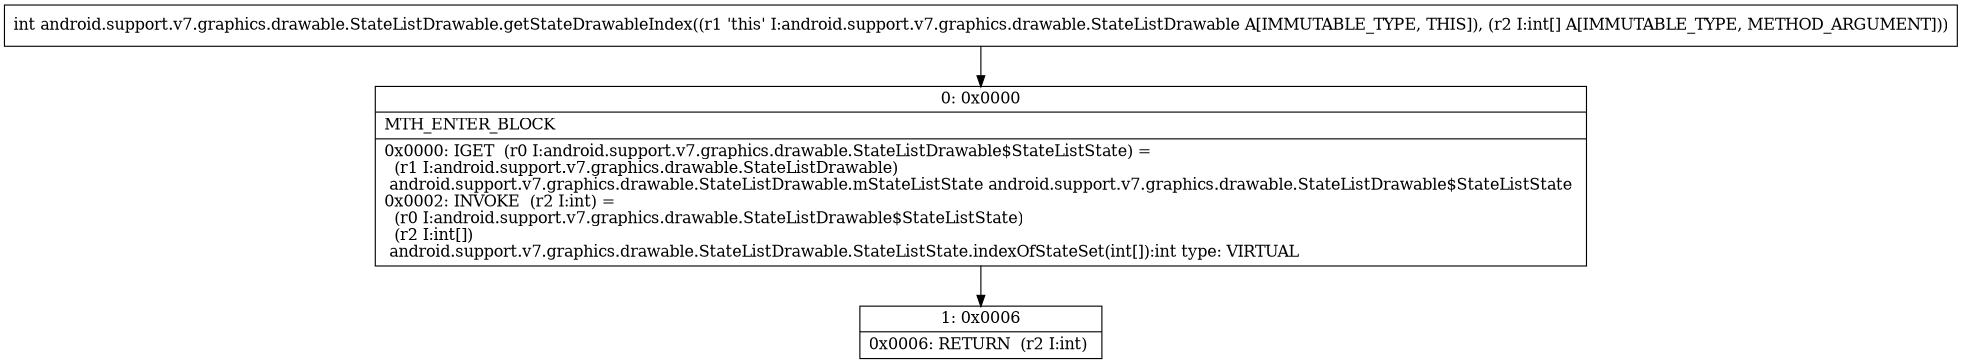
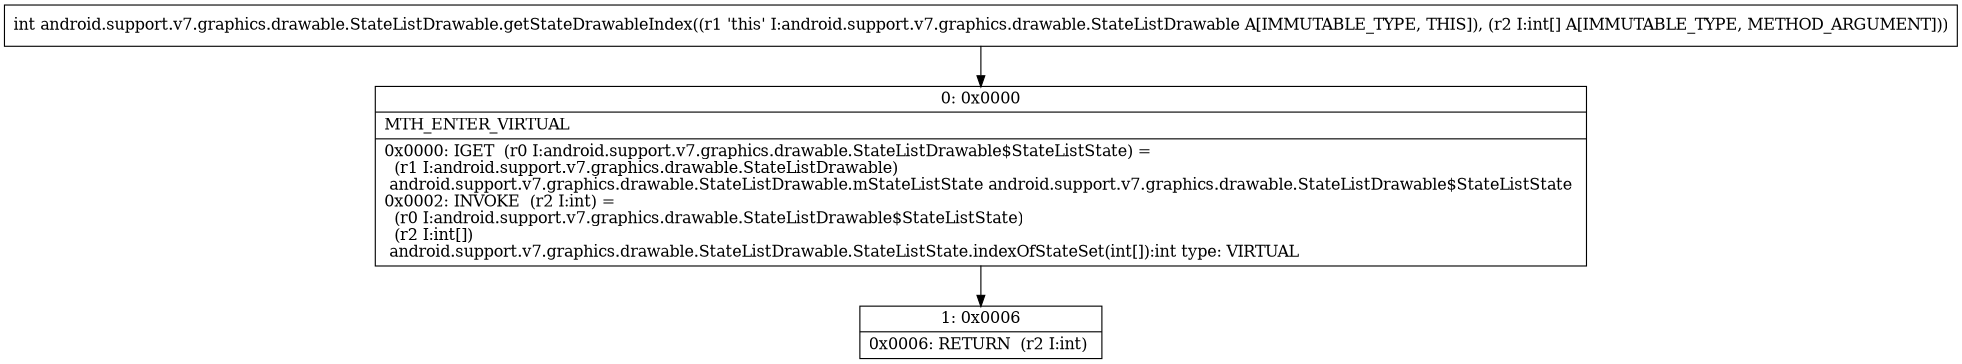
(470, 125) -> (477, 125)
